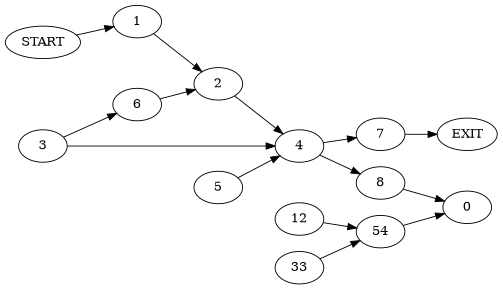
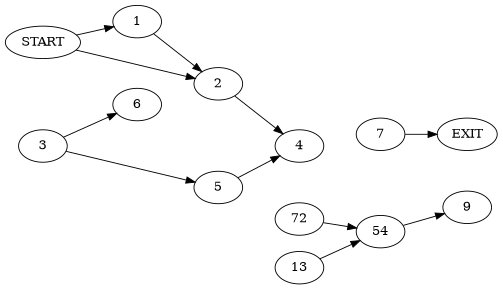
(173, 95) -> (131, 63)
(335, 141) -> none
(167, 146) -> (126, 166)
(381, 183) -> none
(467, 207) -> (467, 207)
(299, 219) -> (299, 219)
(299, 268) -> (299, 268)
